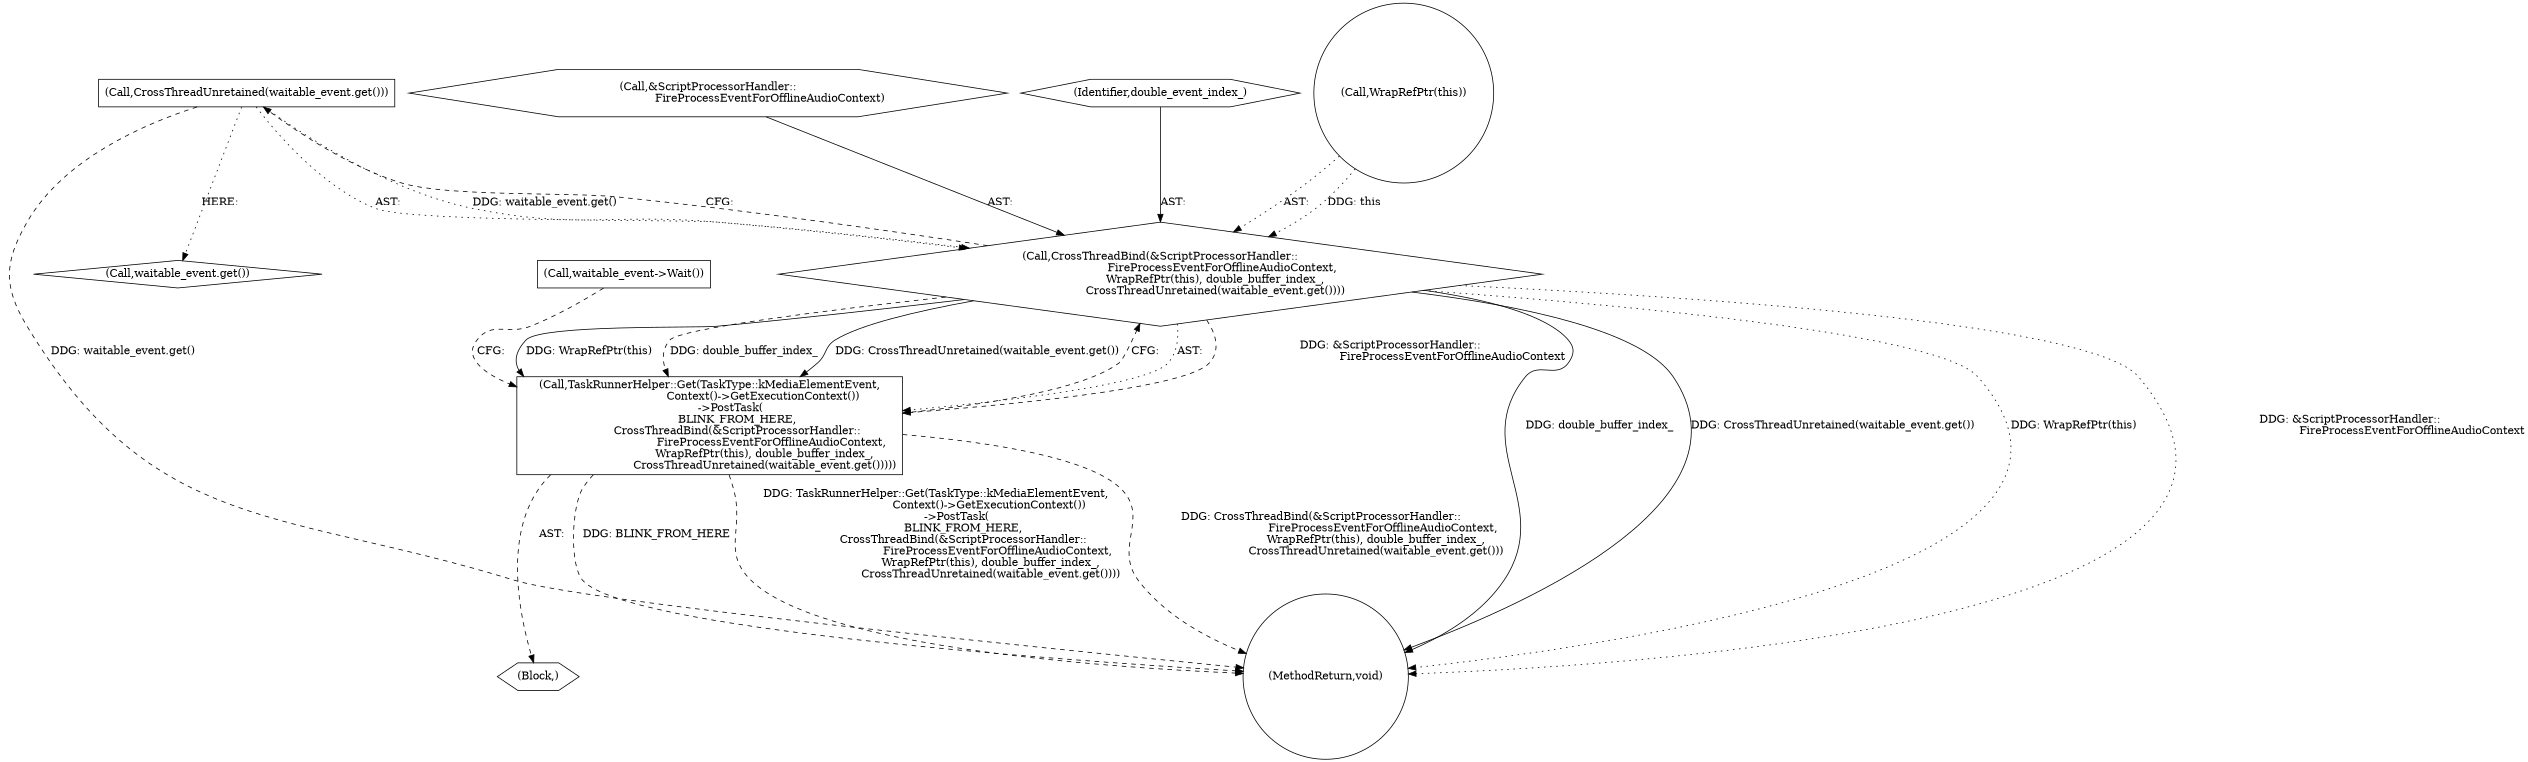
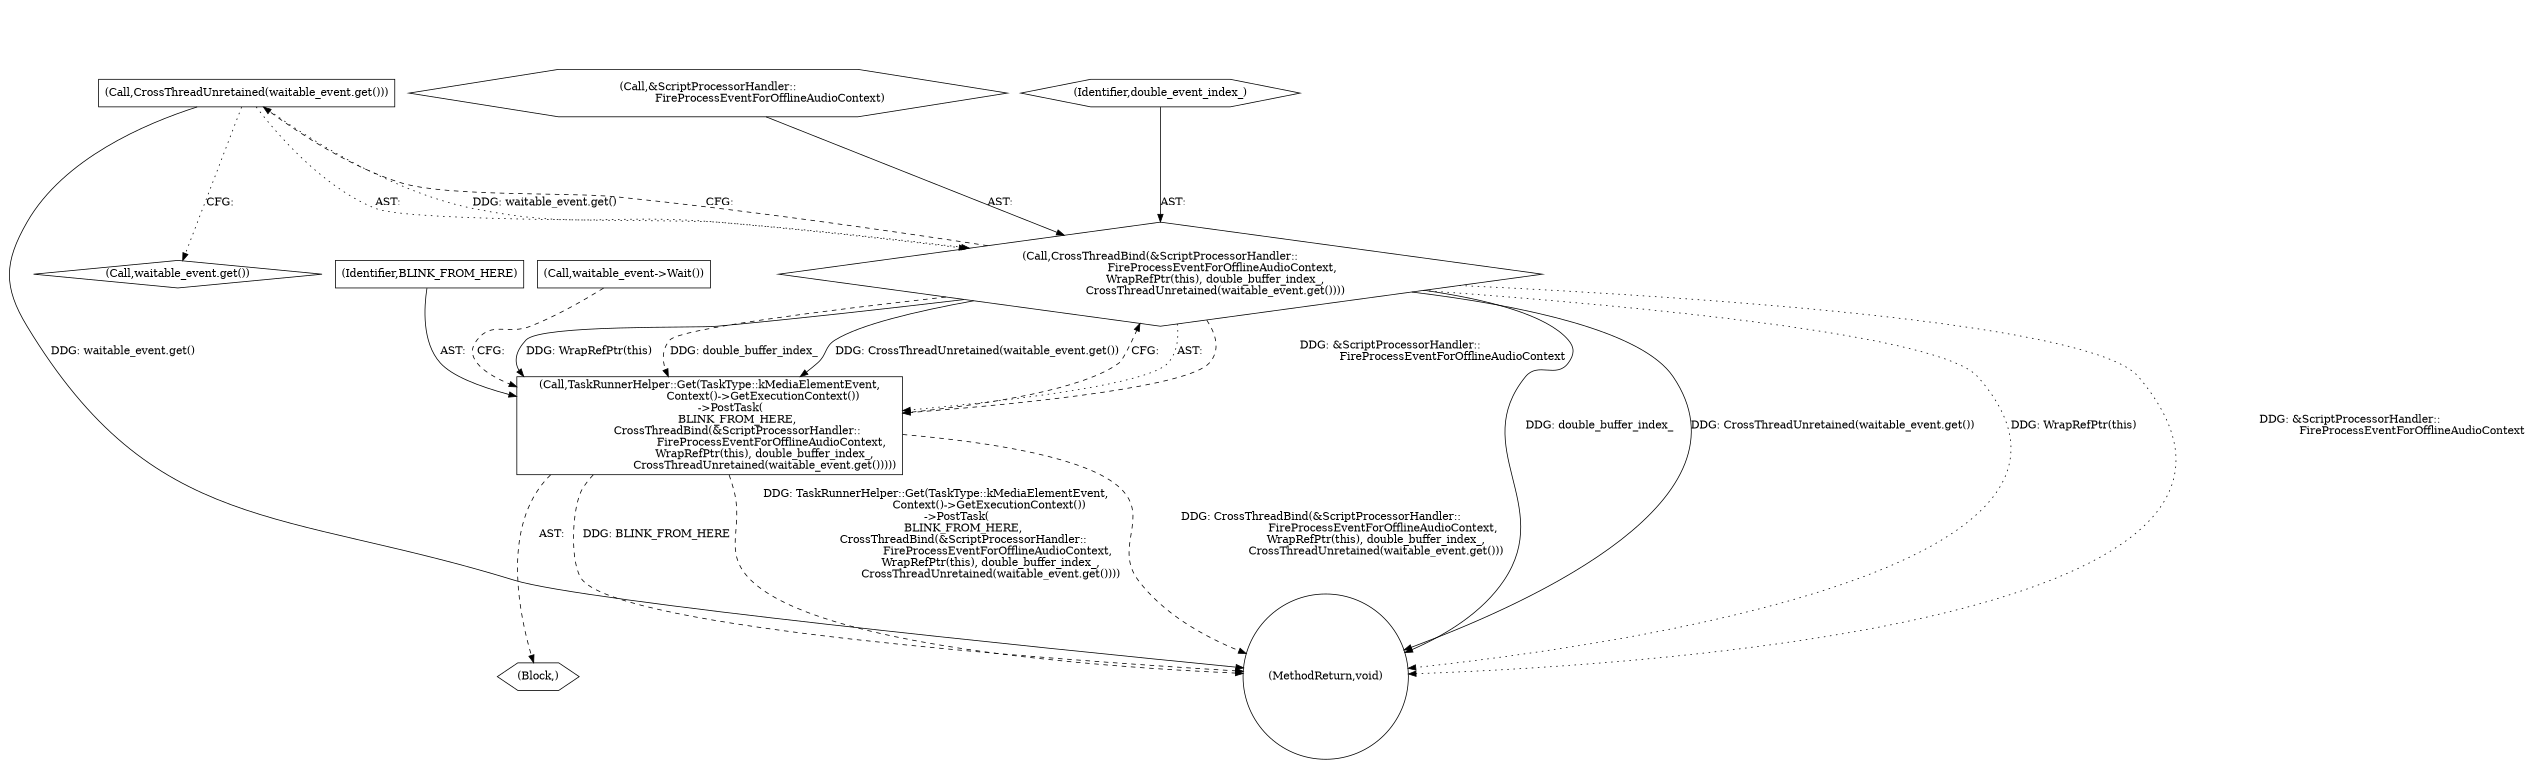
(1404, 93) -> none
(222, 203) -> (222, 203)
none -> (430, 274)
(435, 558) -> (435, 558)
